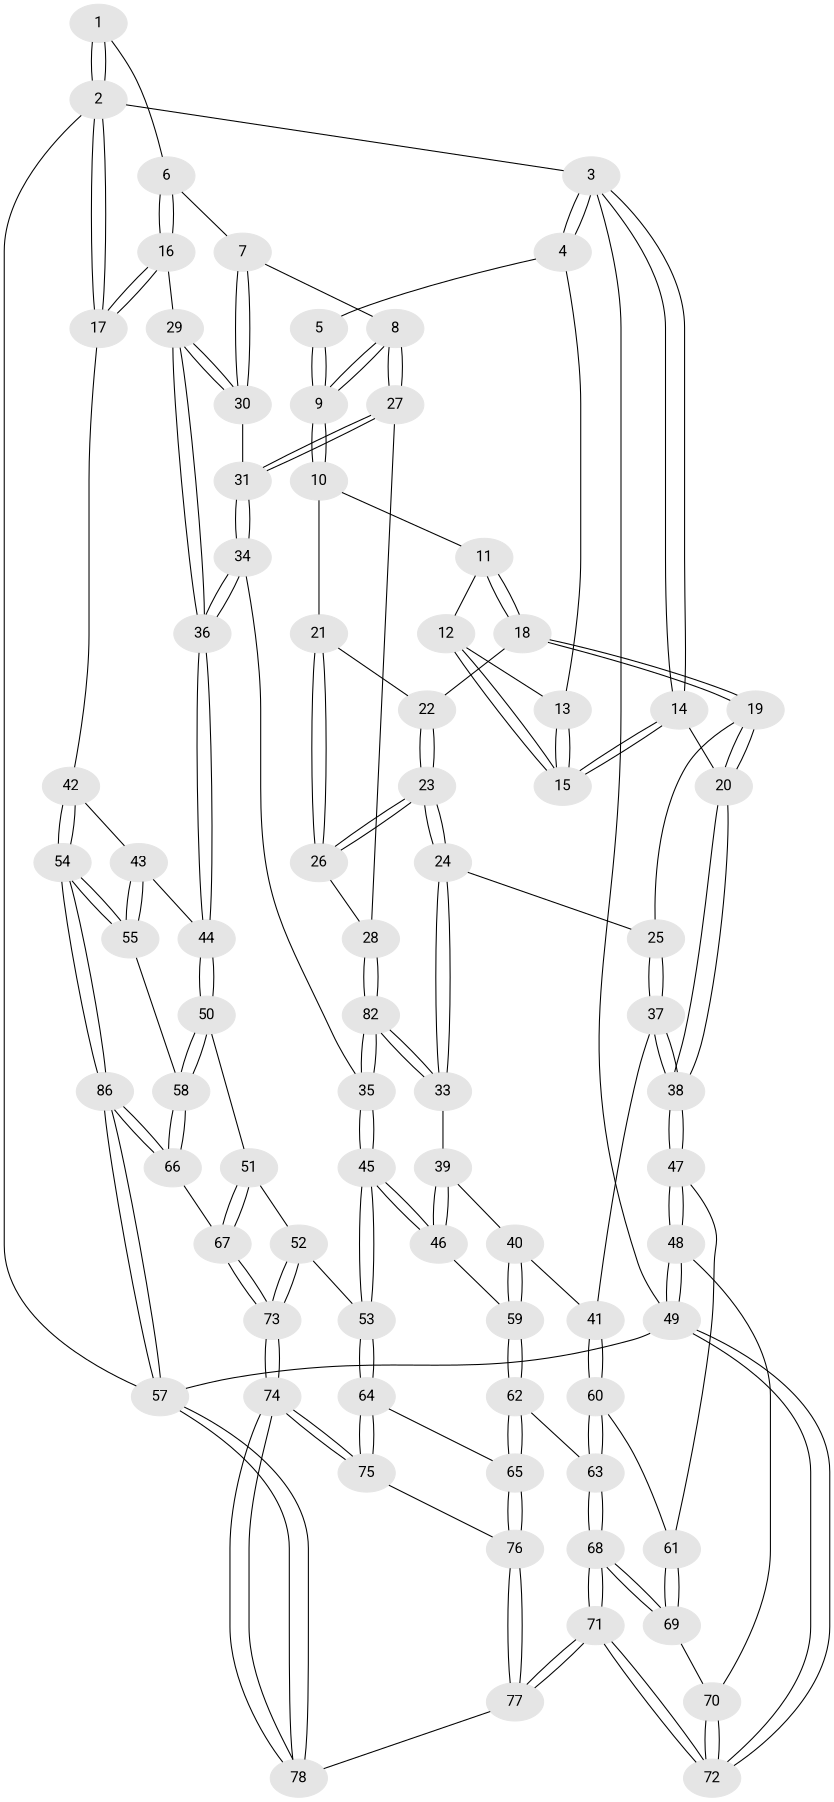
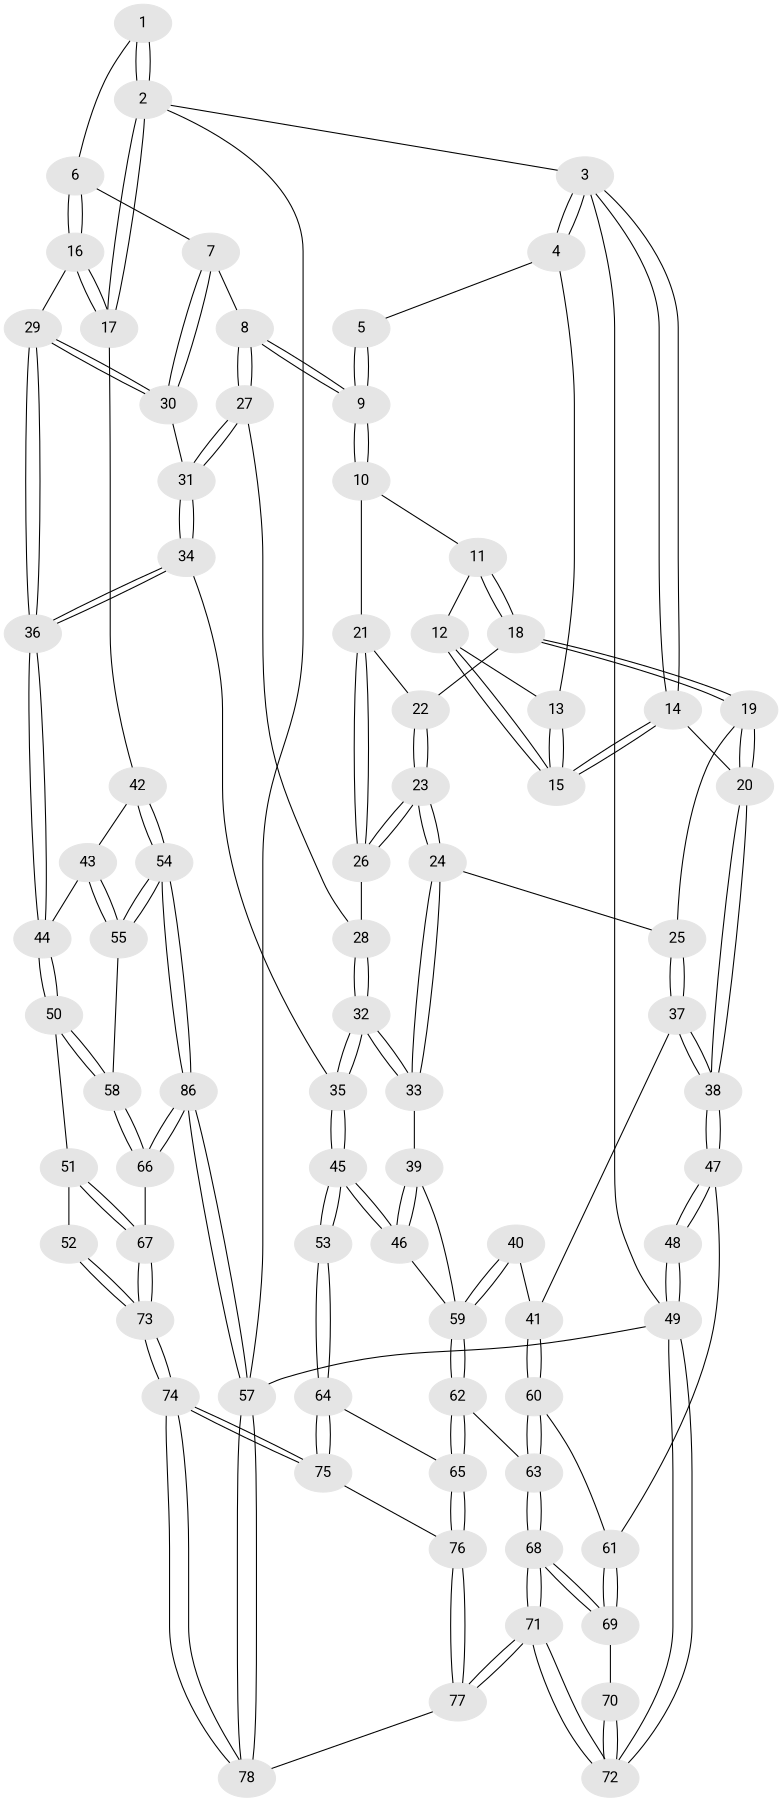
(371, 1015) -> (361, 1015)
(479, 1206) -> (443, 1243)
(333, 1282) -> none
(770, 1465) -> none
